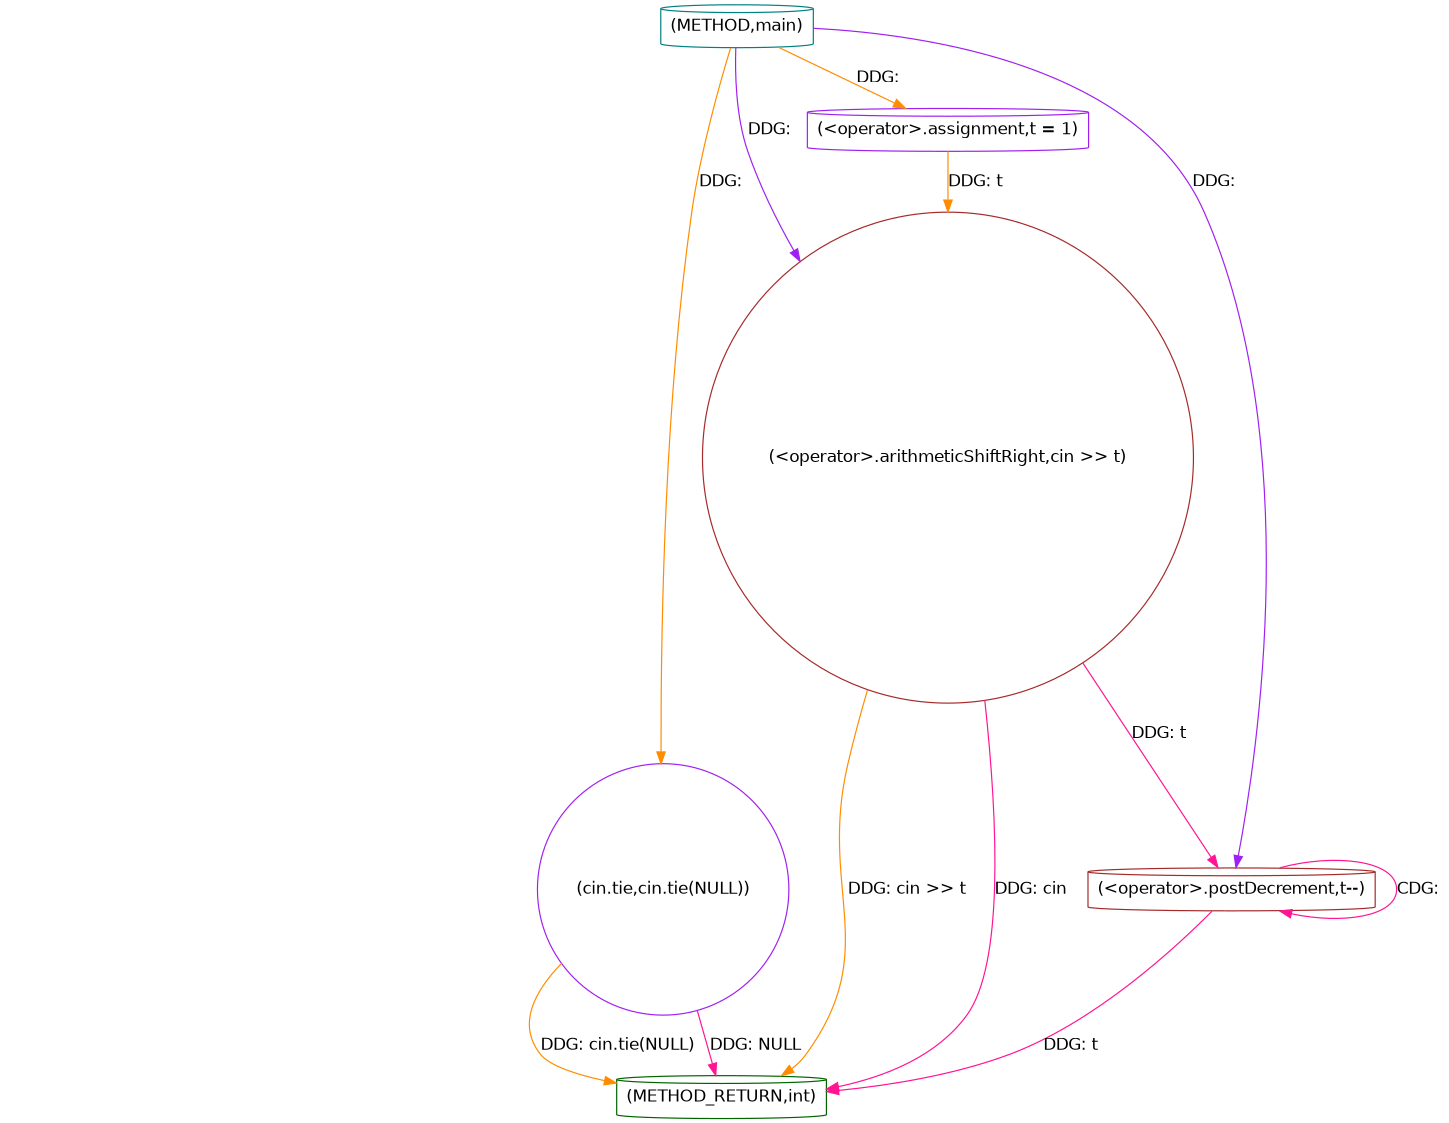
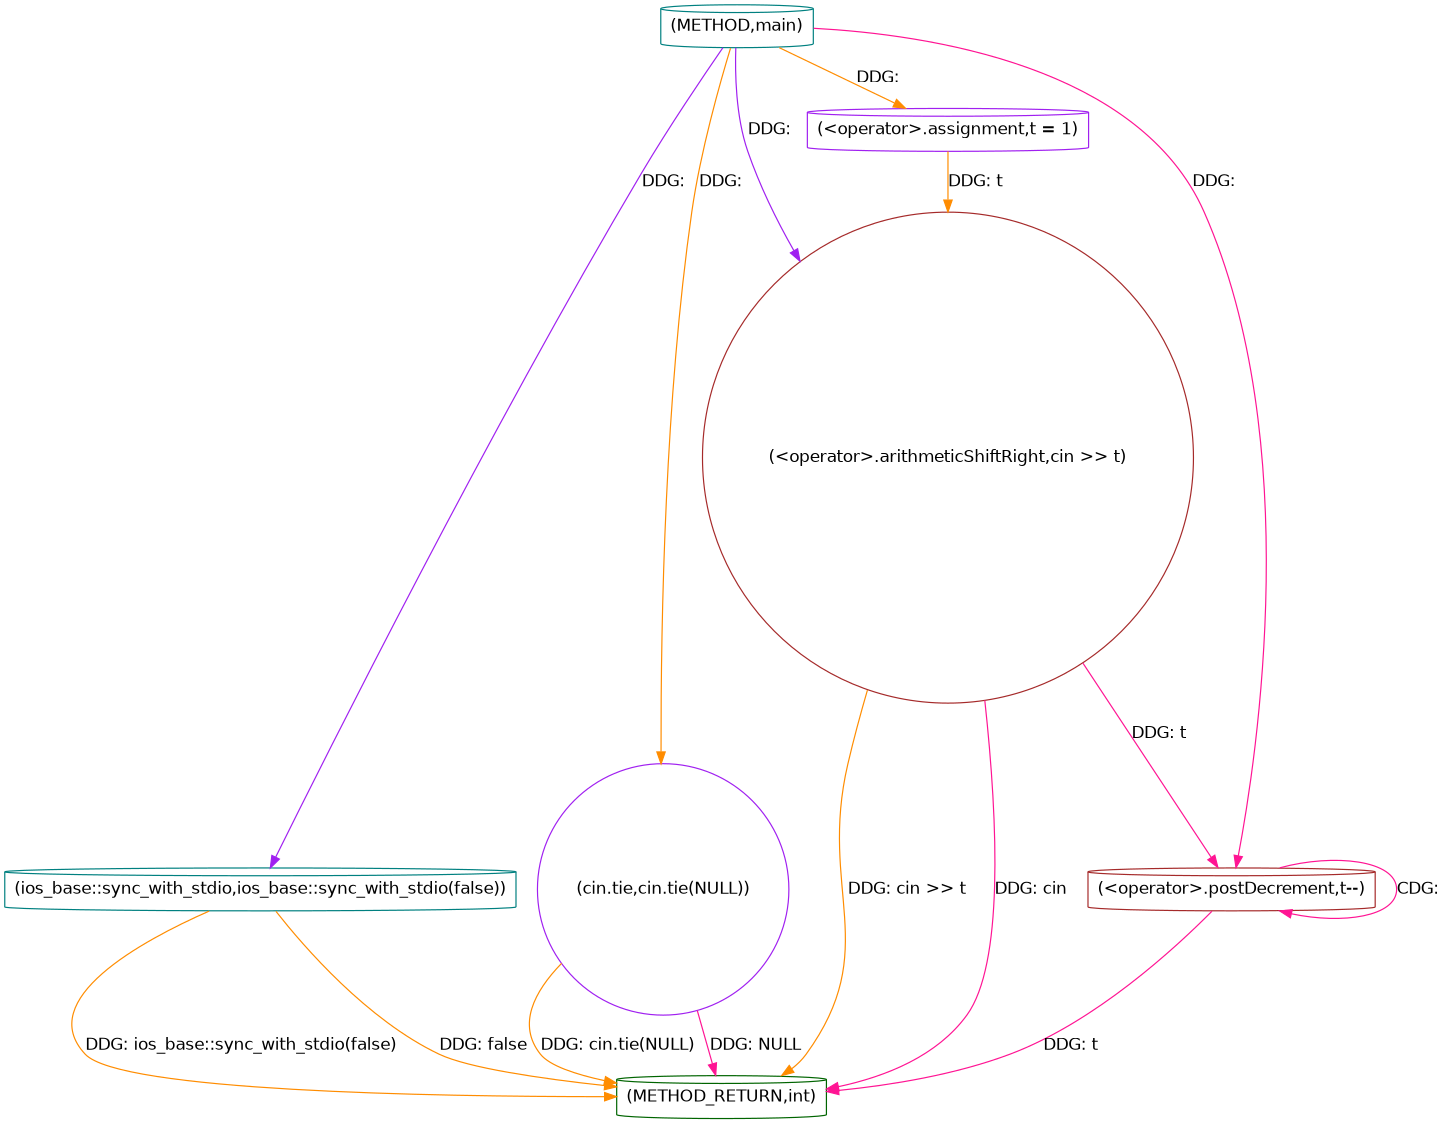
(1237, 307) -> (1237, 307)
none -> (260, 889)
